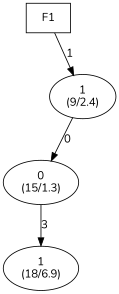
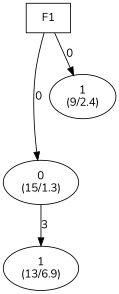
(70, 54) -> (70, 54)
(64, 136) -> (34, 92)
(41, 268) -> (41, 268)
